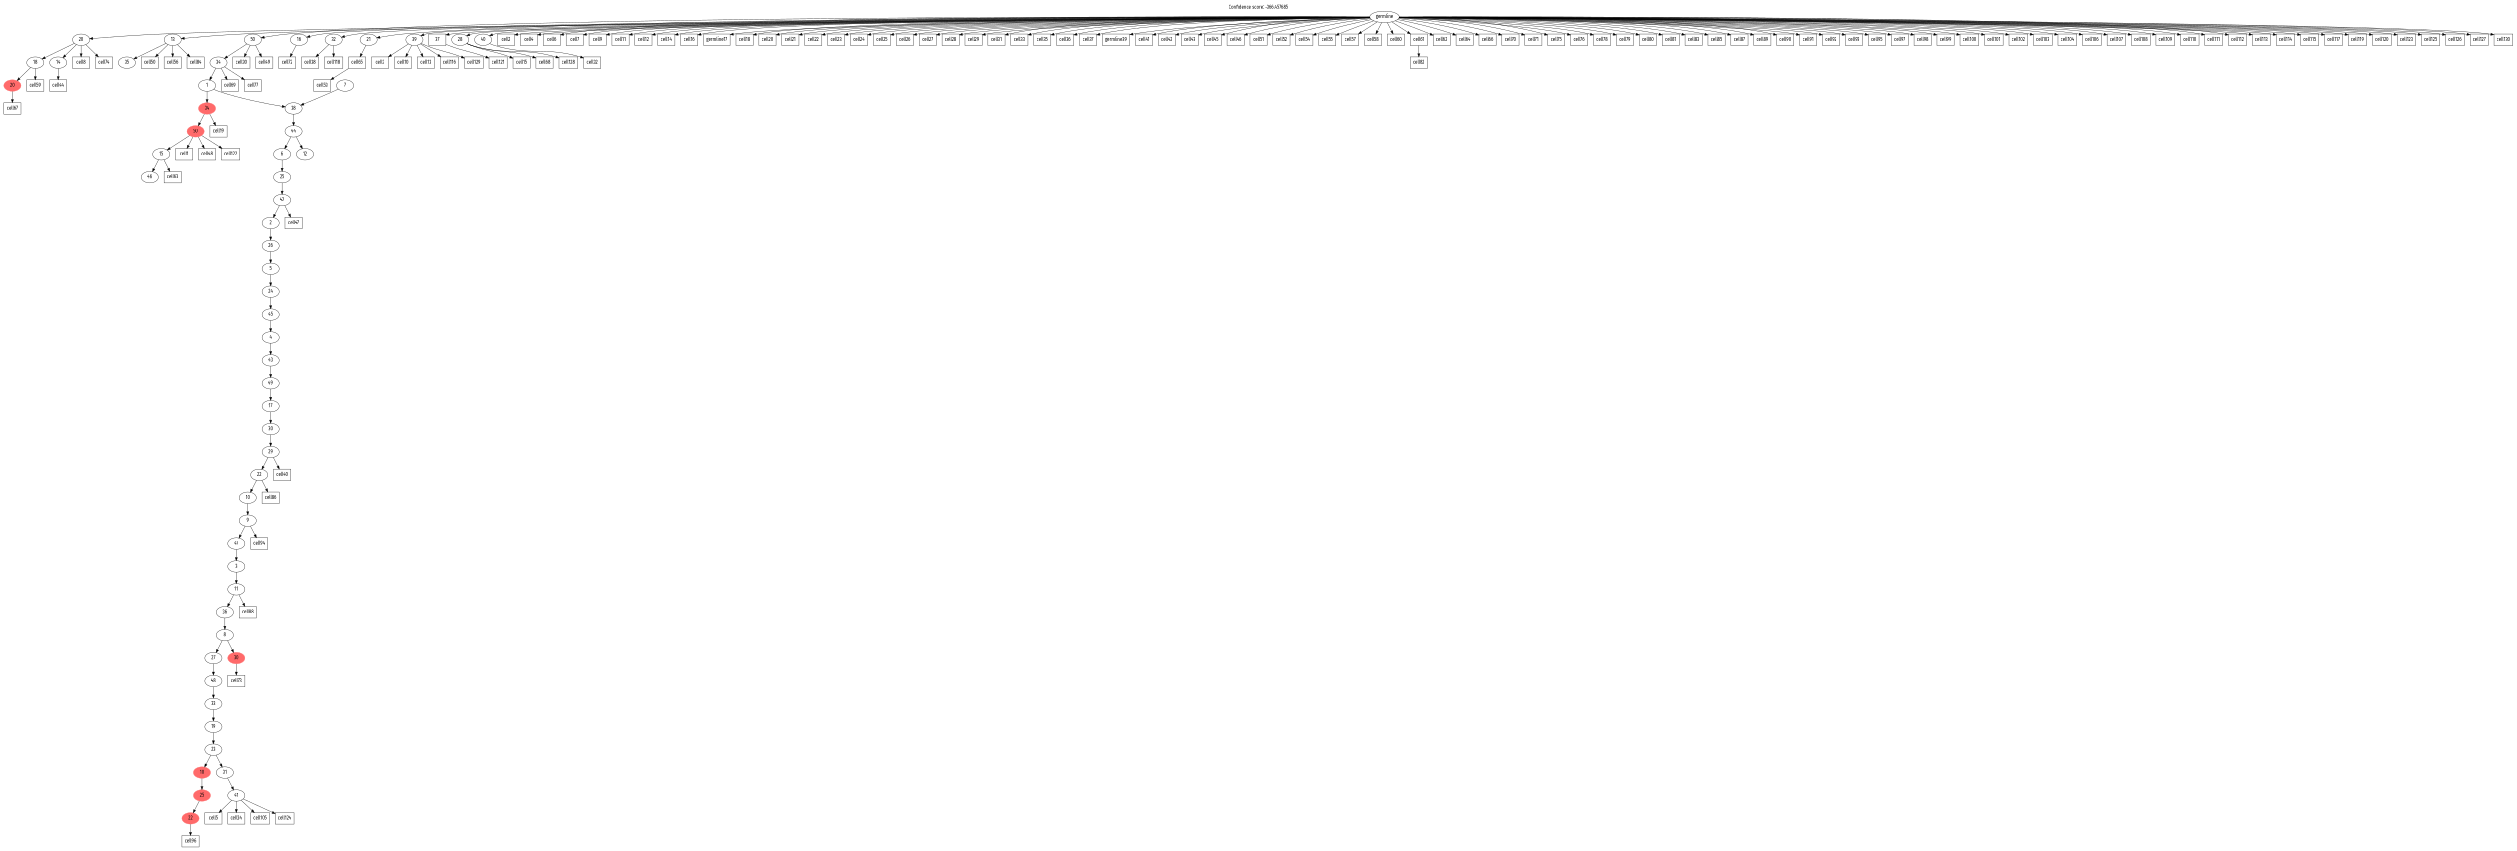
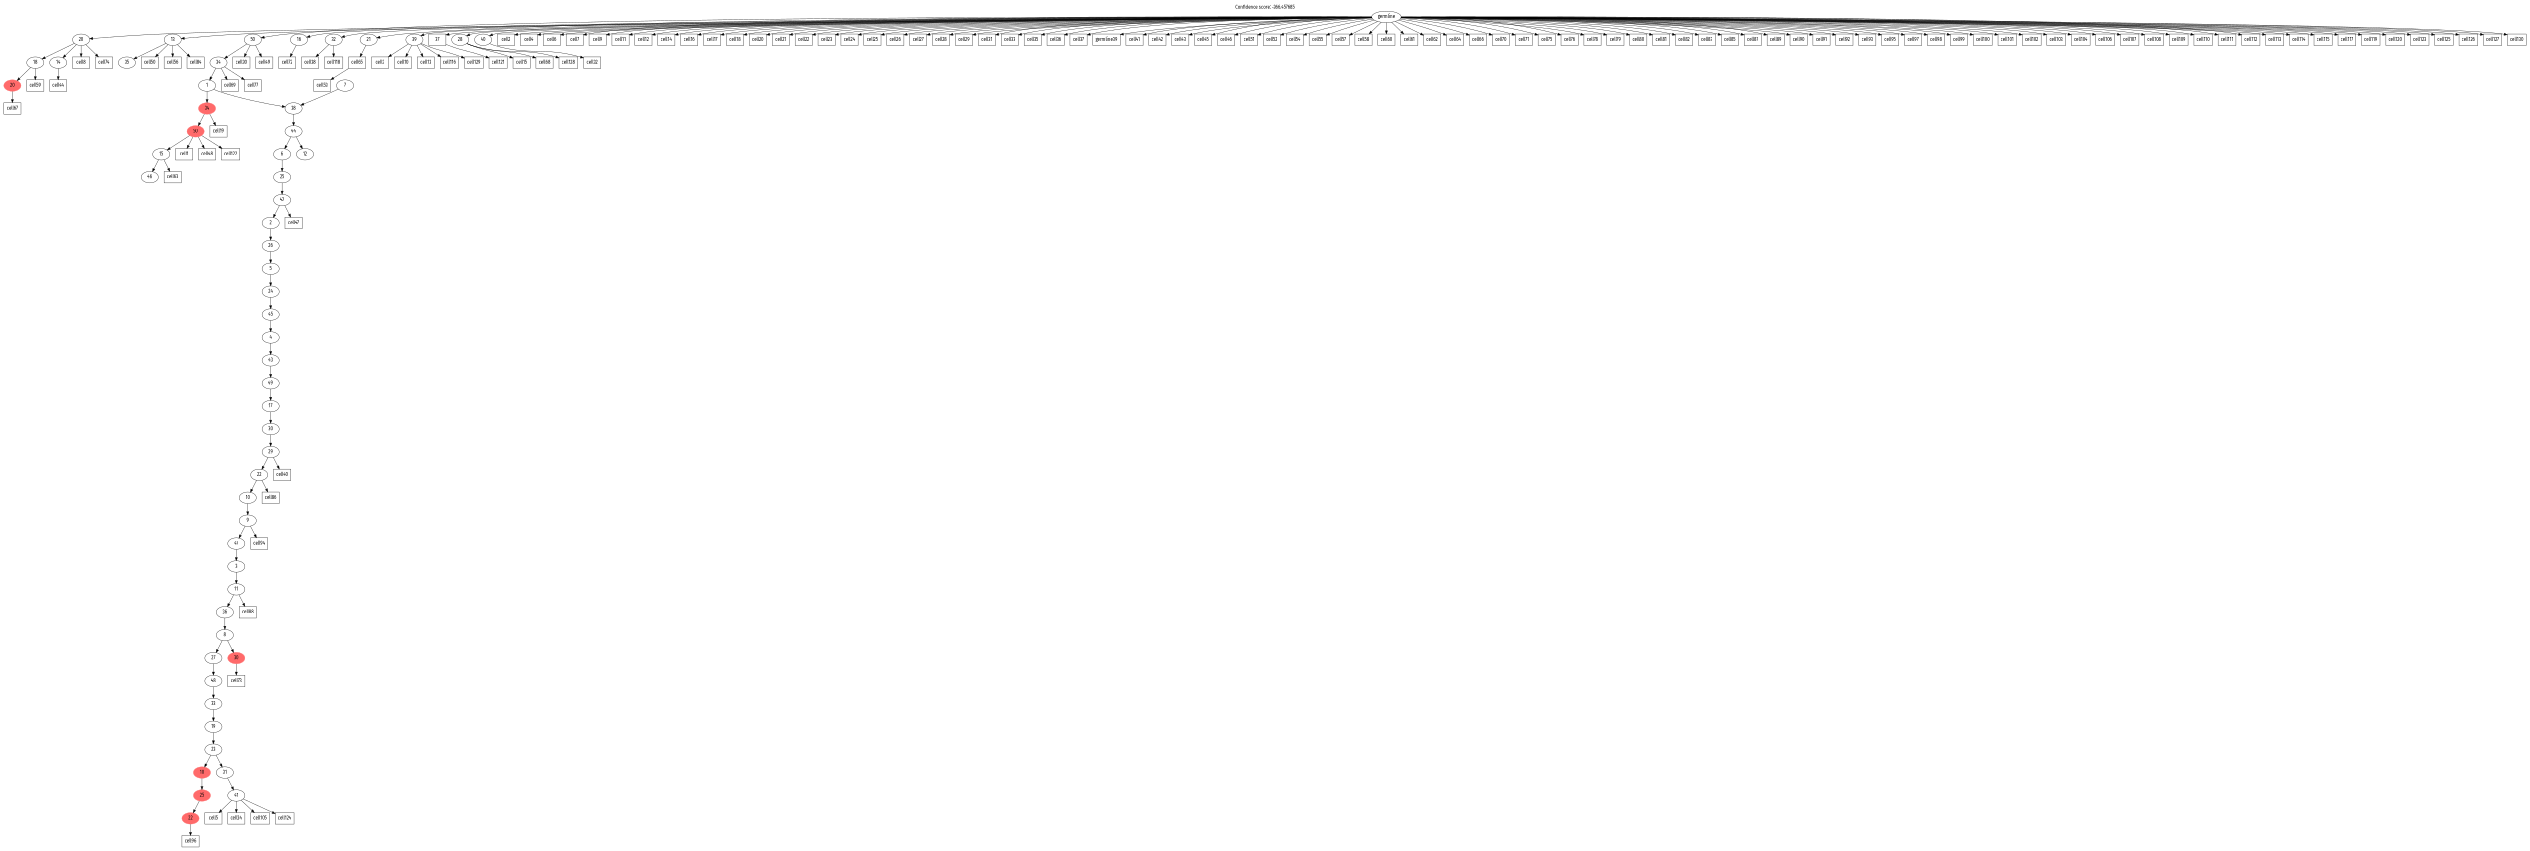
(717, 40) -> (712, 40)
(1419, 50) -> (1537, 21)
